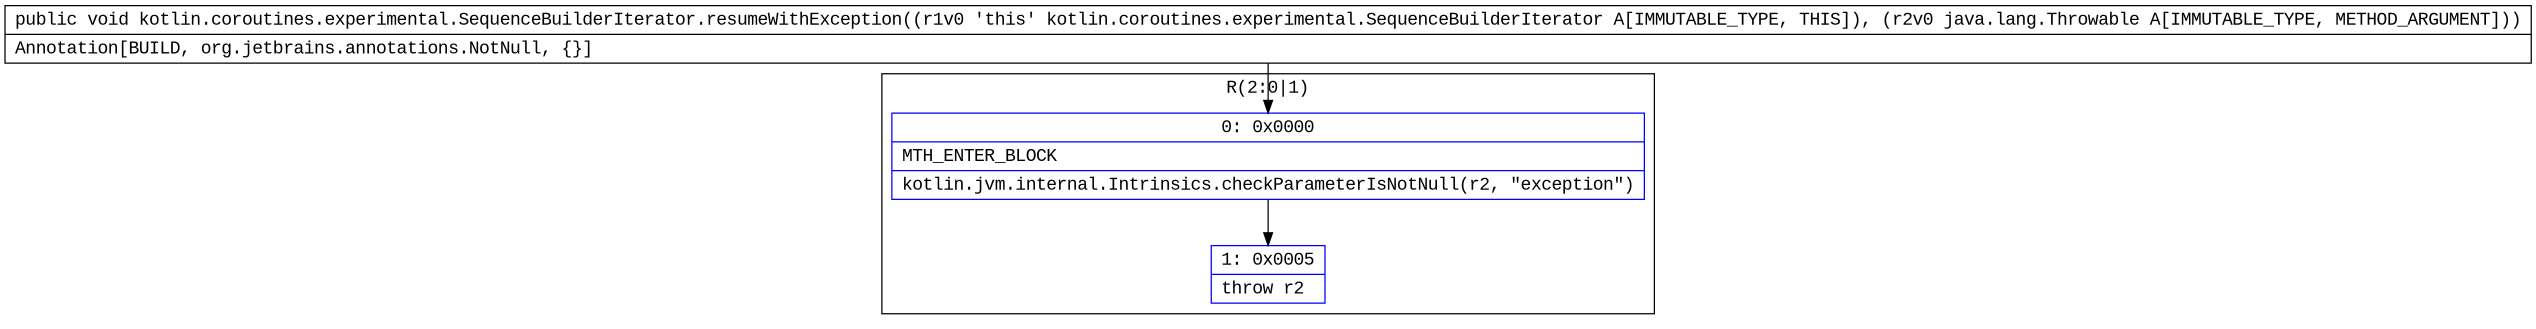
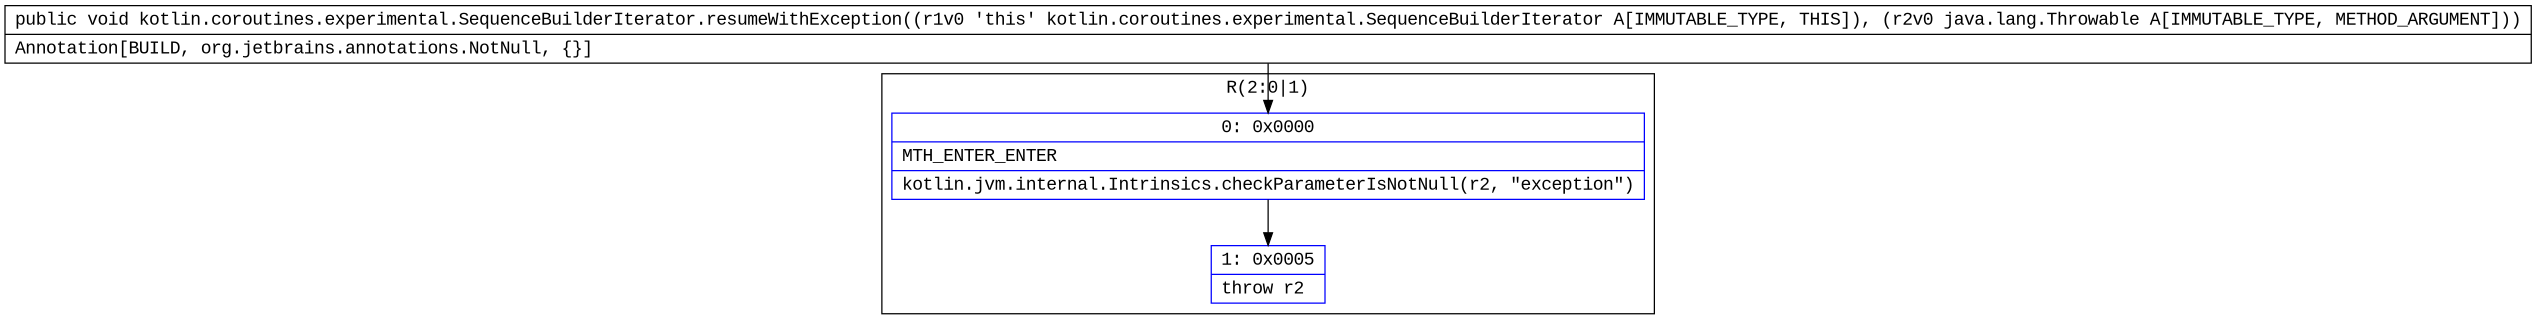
(979, 156) -> (979, 156)
